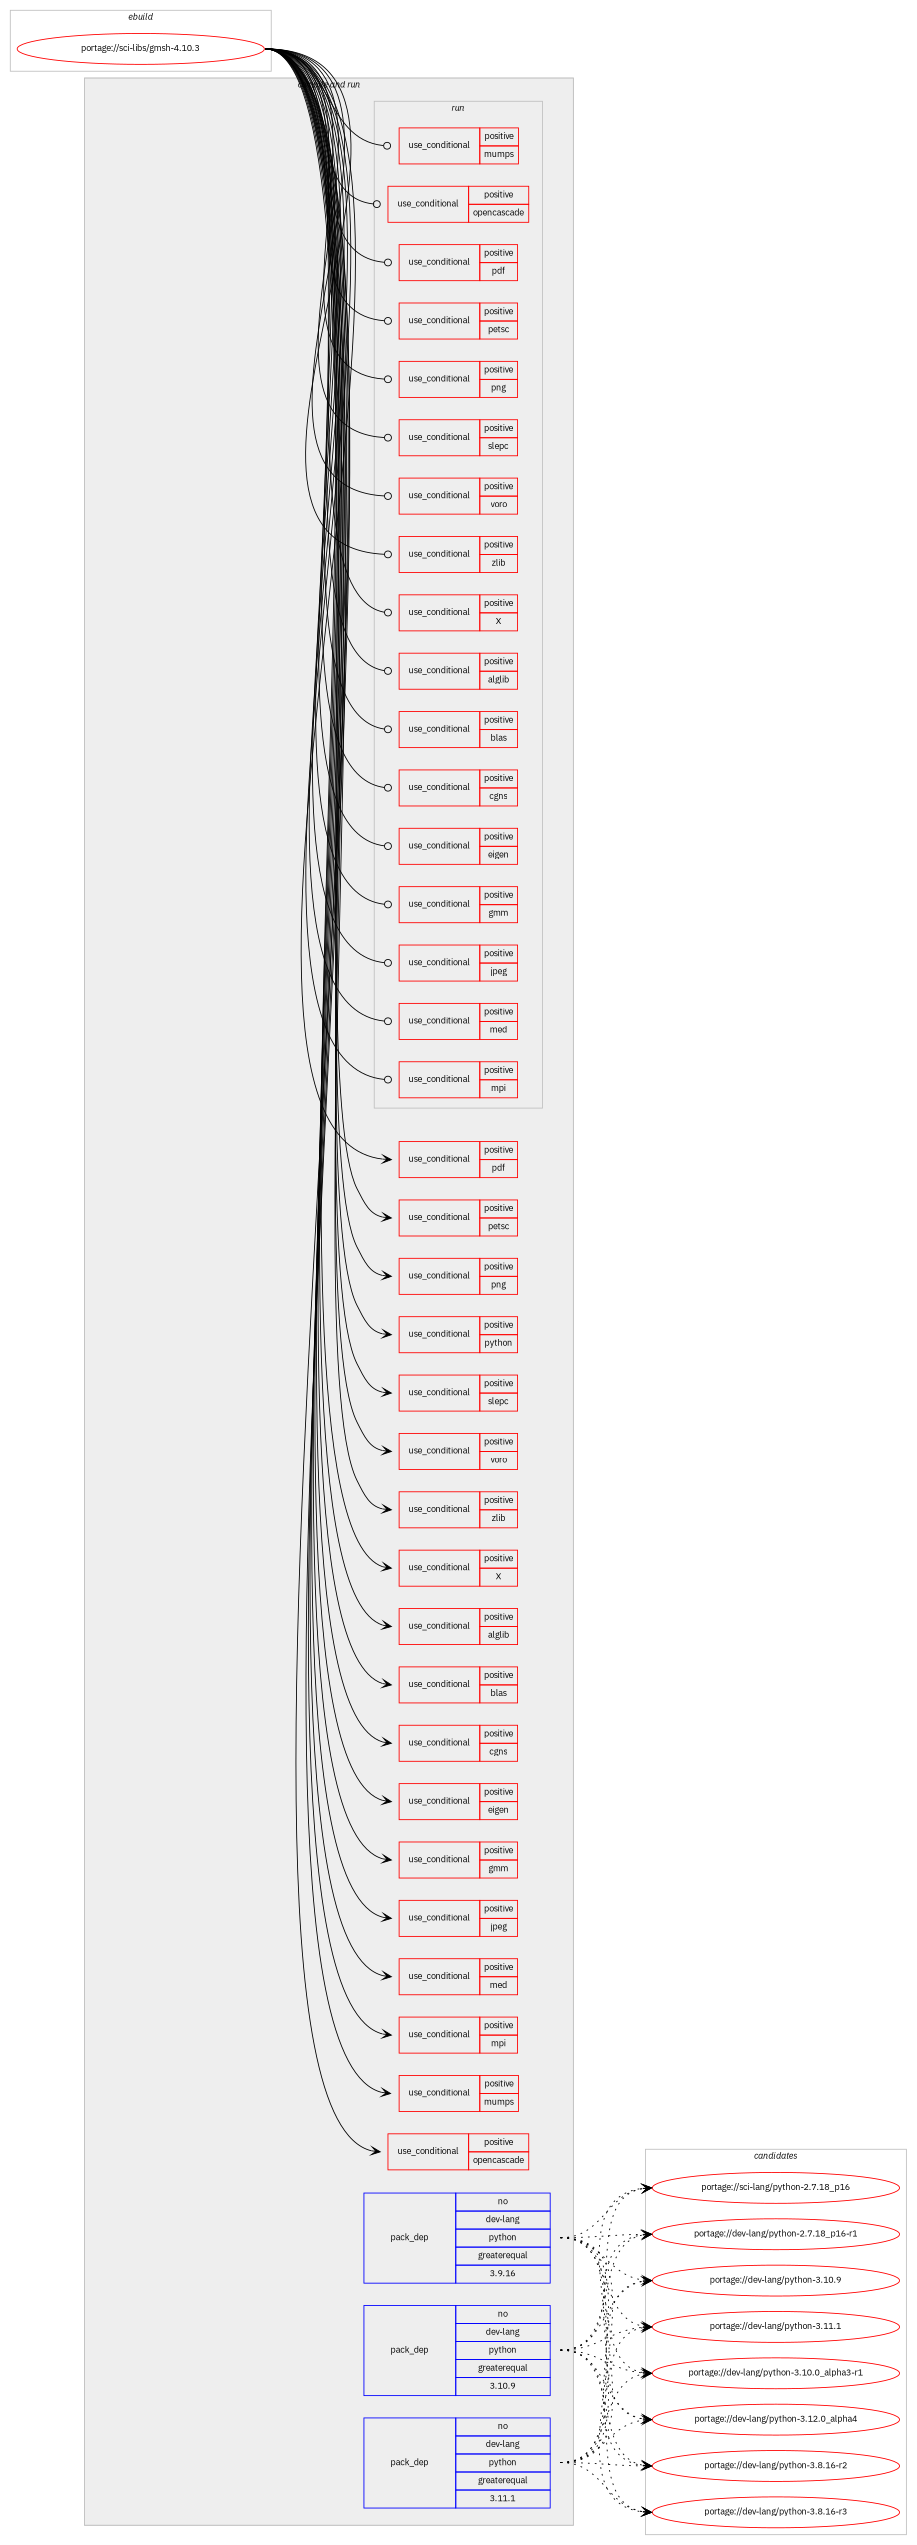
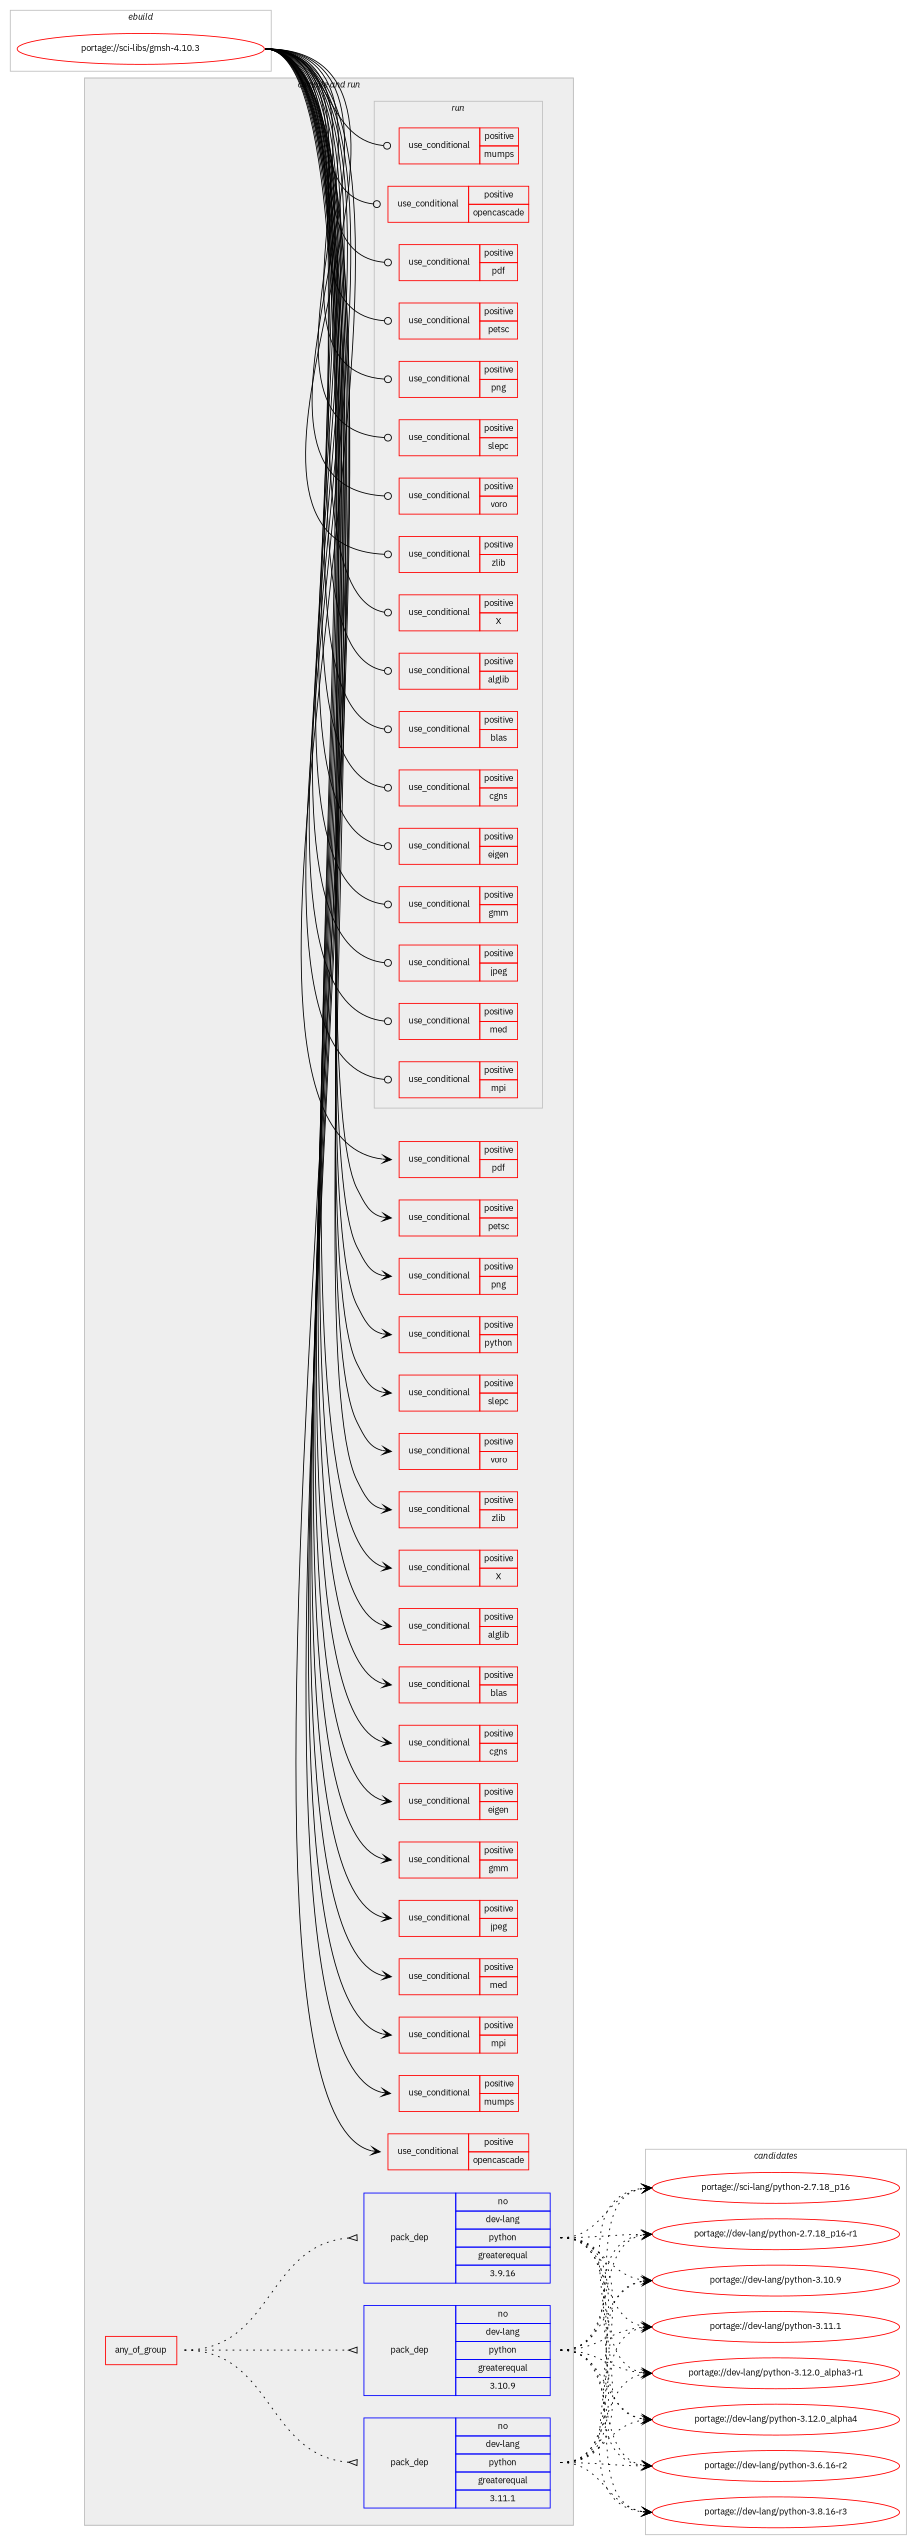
none -> (141, 2350)
(776, 2373) -> (776, 2373)
(776, 2466) -> (776, 2466)
